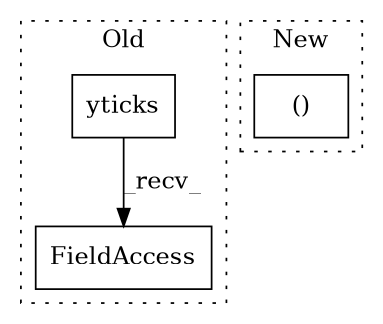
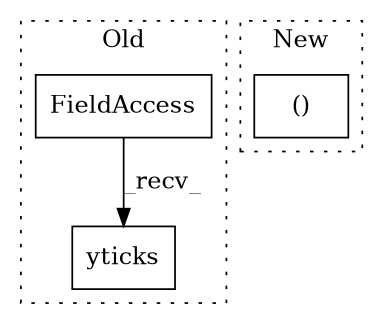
(124, 173) -> (124, 173)
